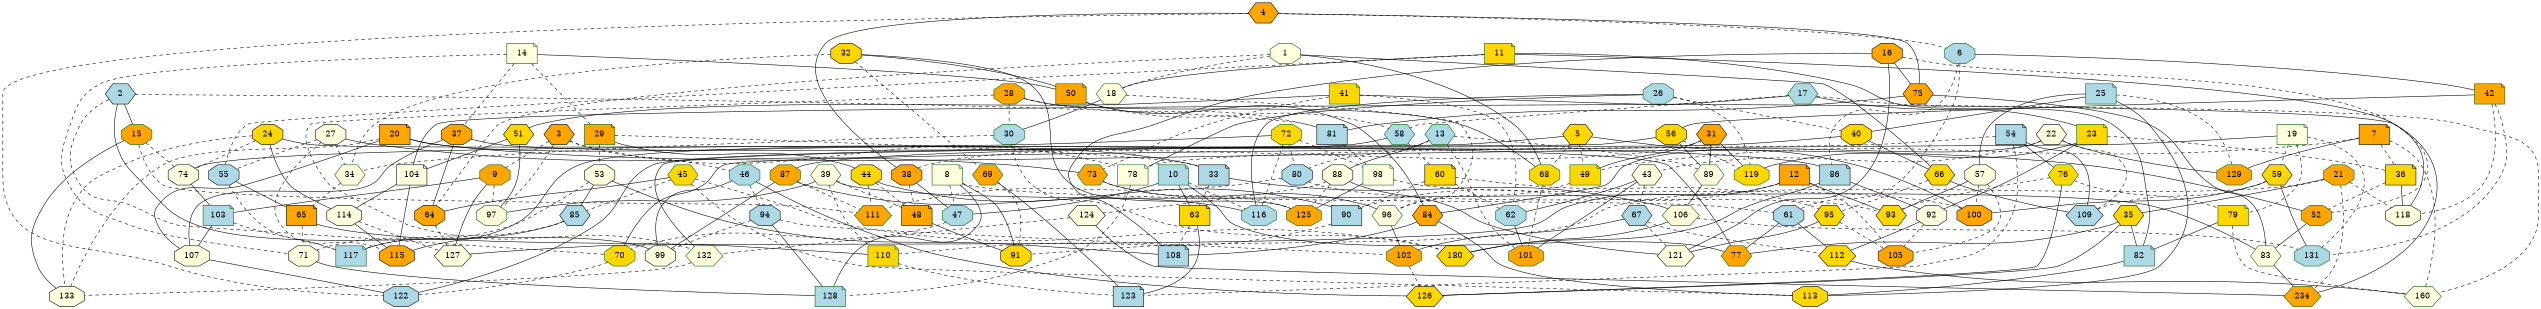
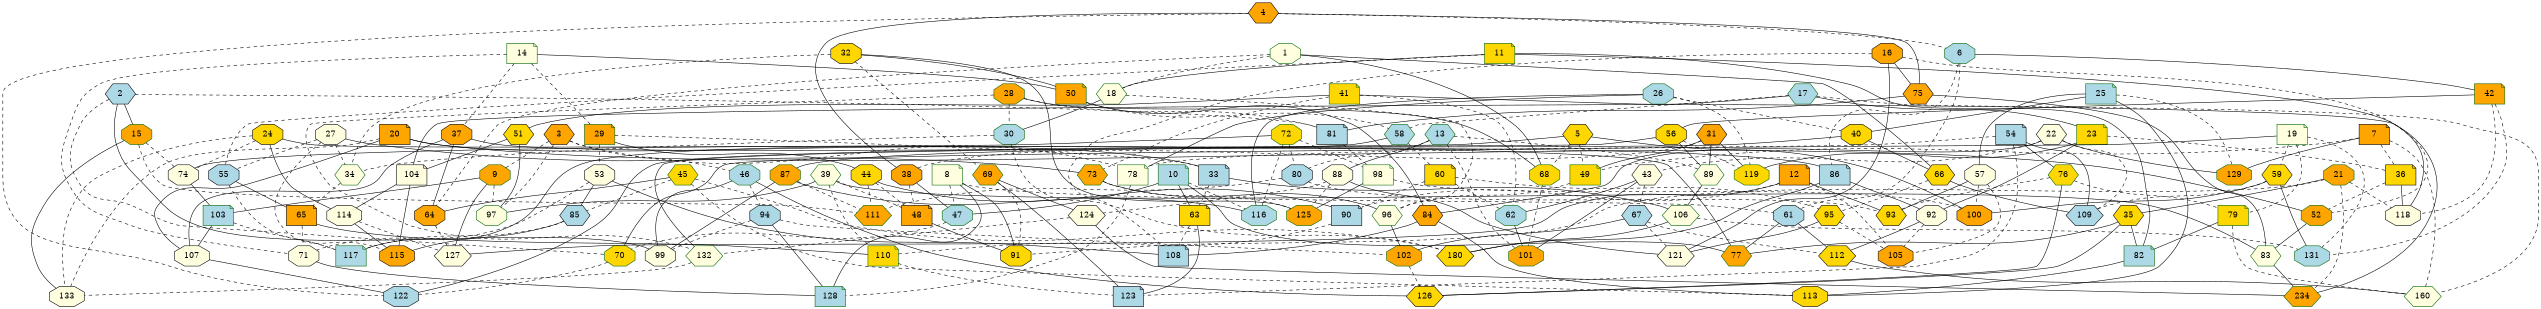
(1421, 72) -> (1421, 72)
none -> (1036, 195)
